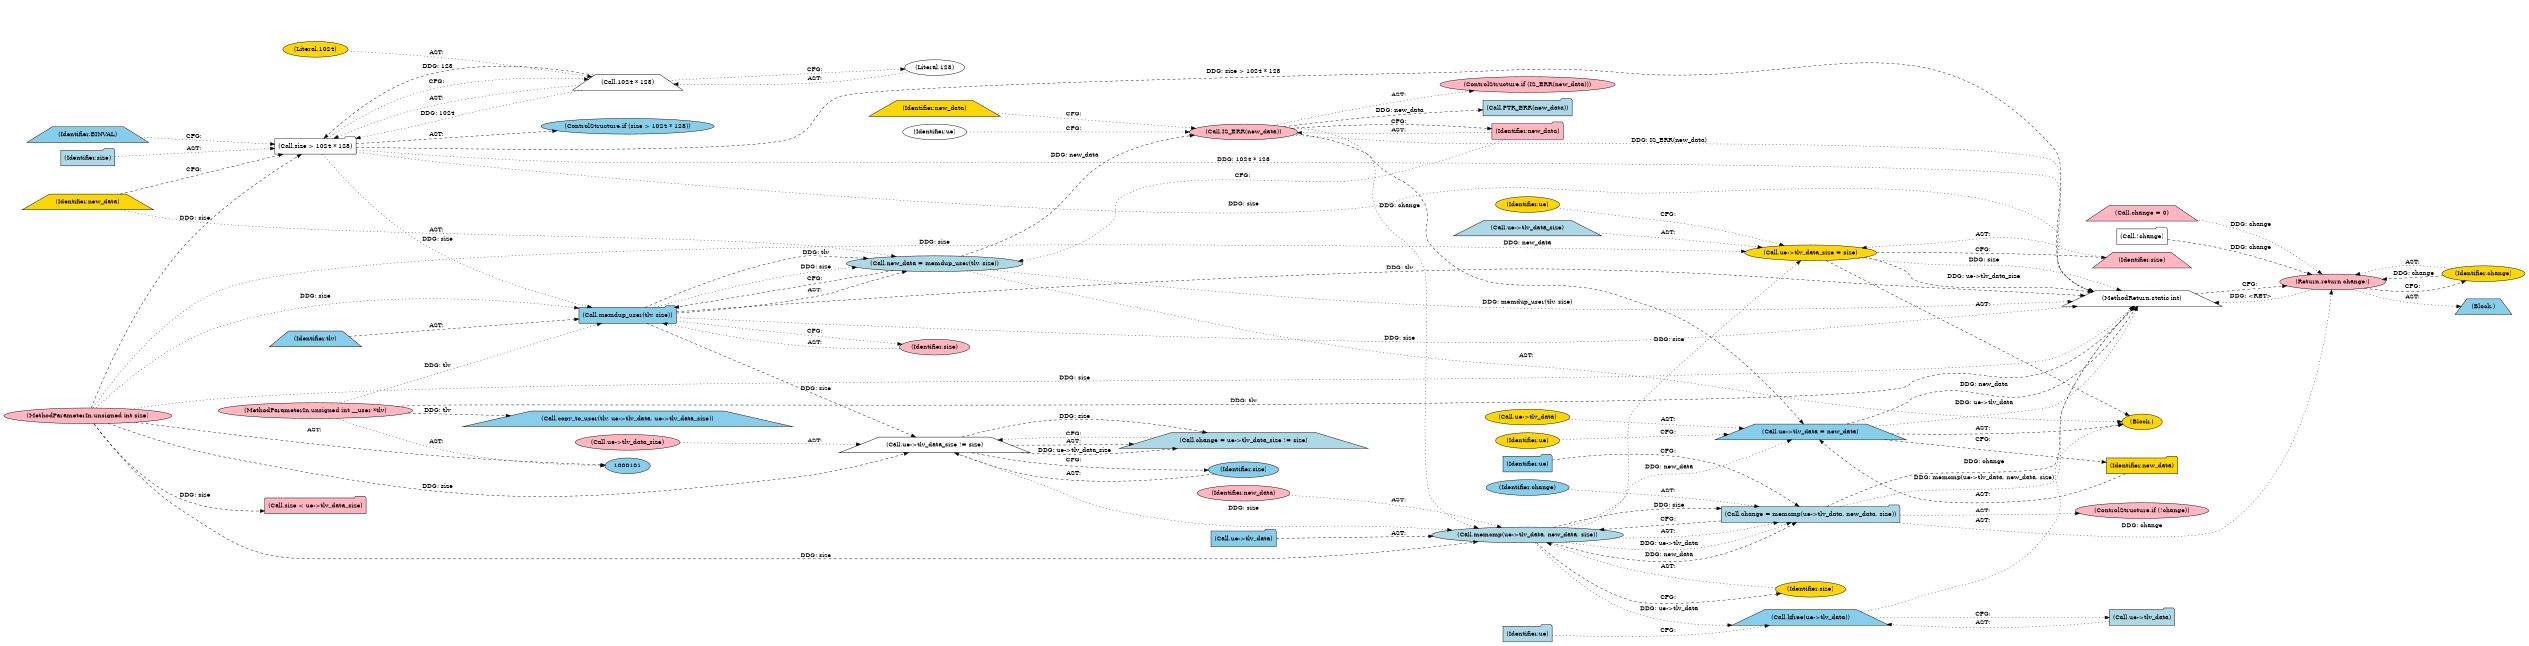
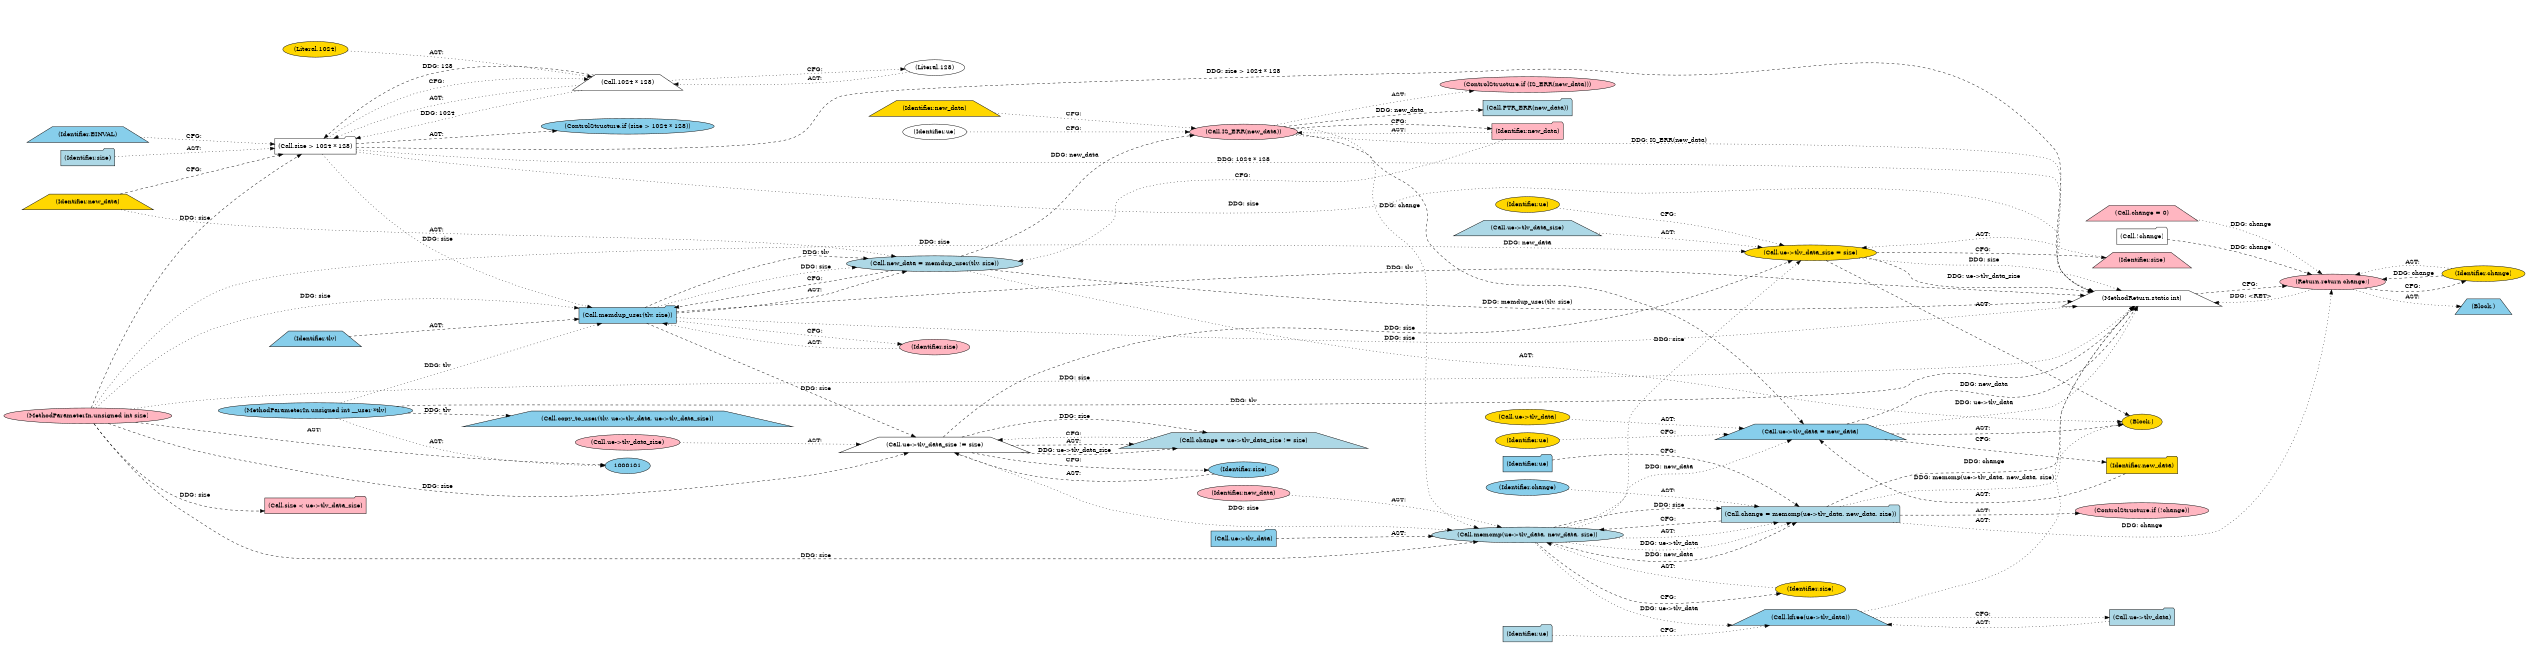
(1528, 308) -> (1528, 308)
none -> (1358, 330)
(315, 411) -> (315, 411)
(1988, 515) -> (1988, 515)
